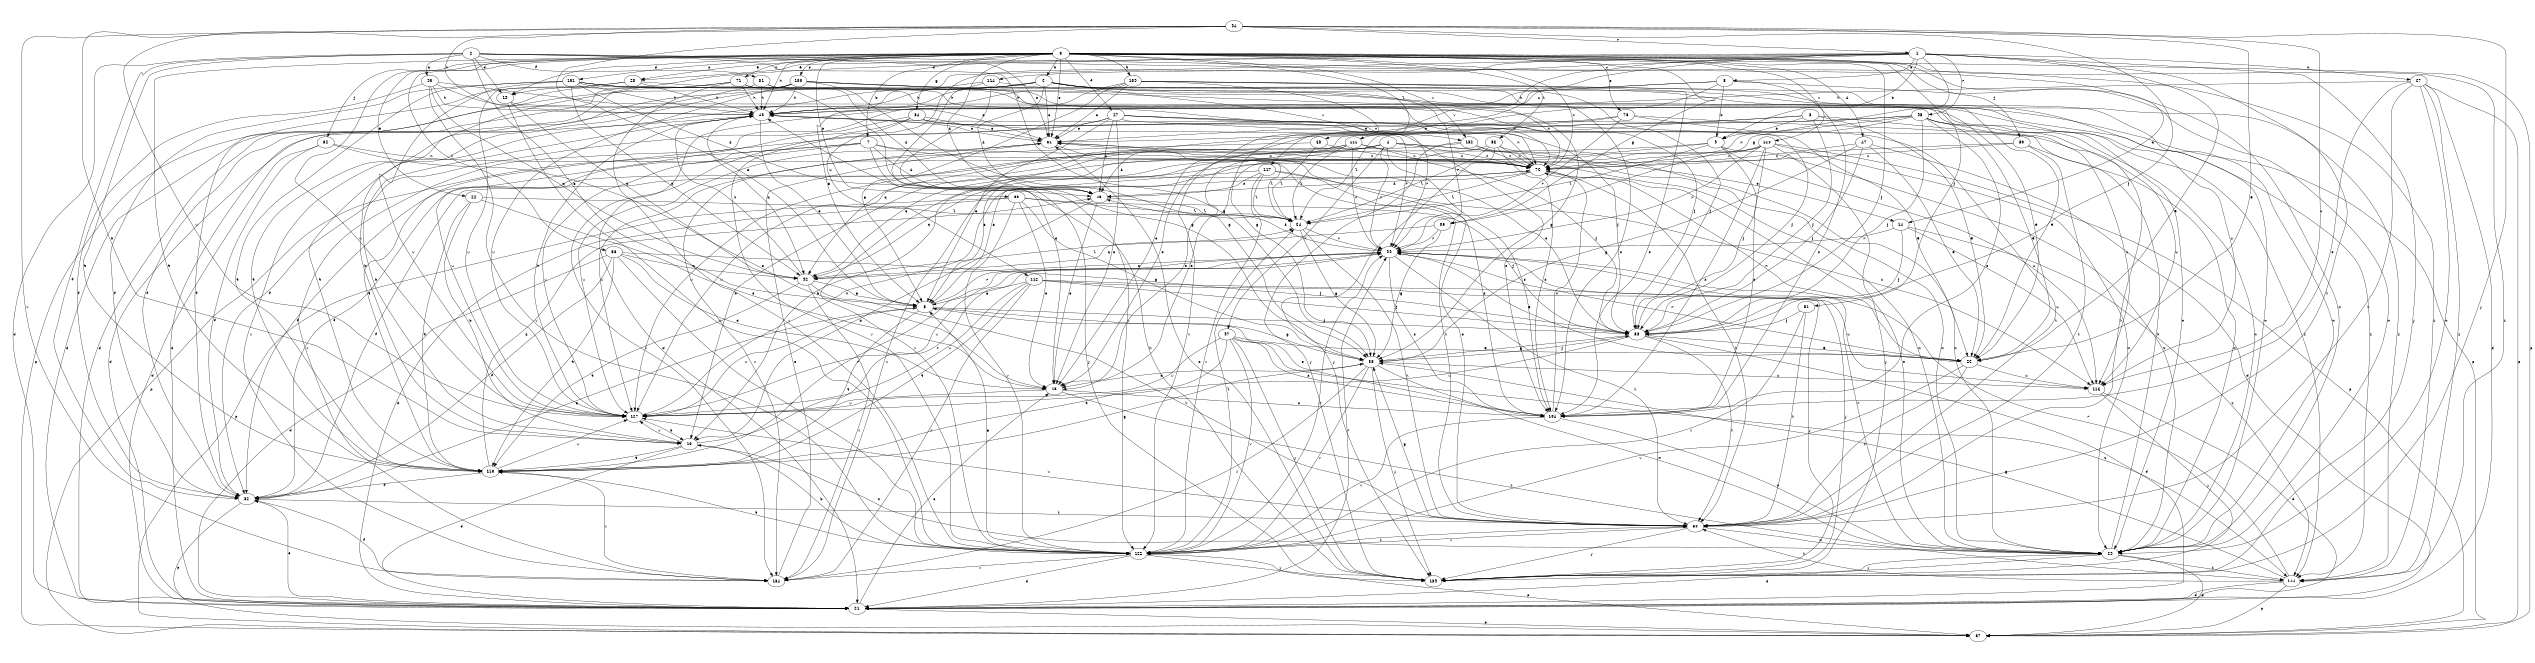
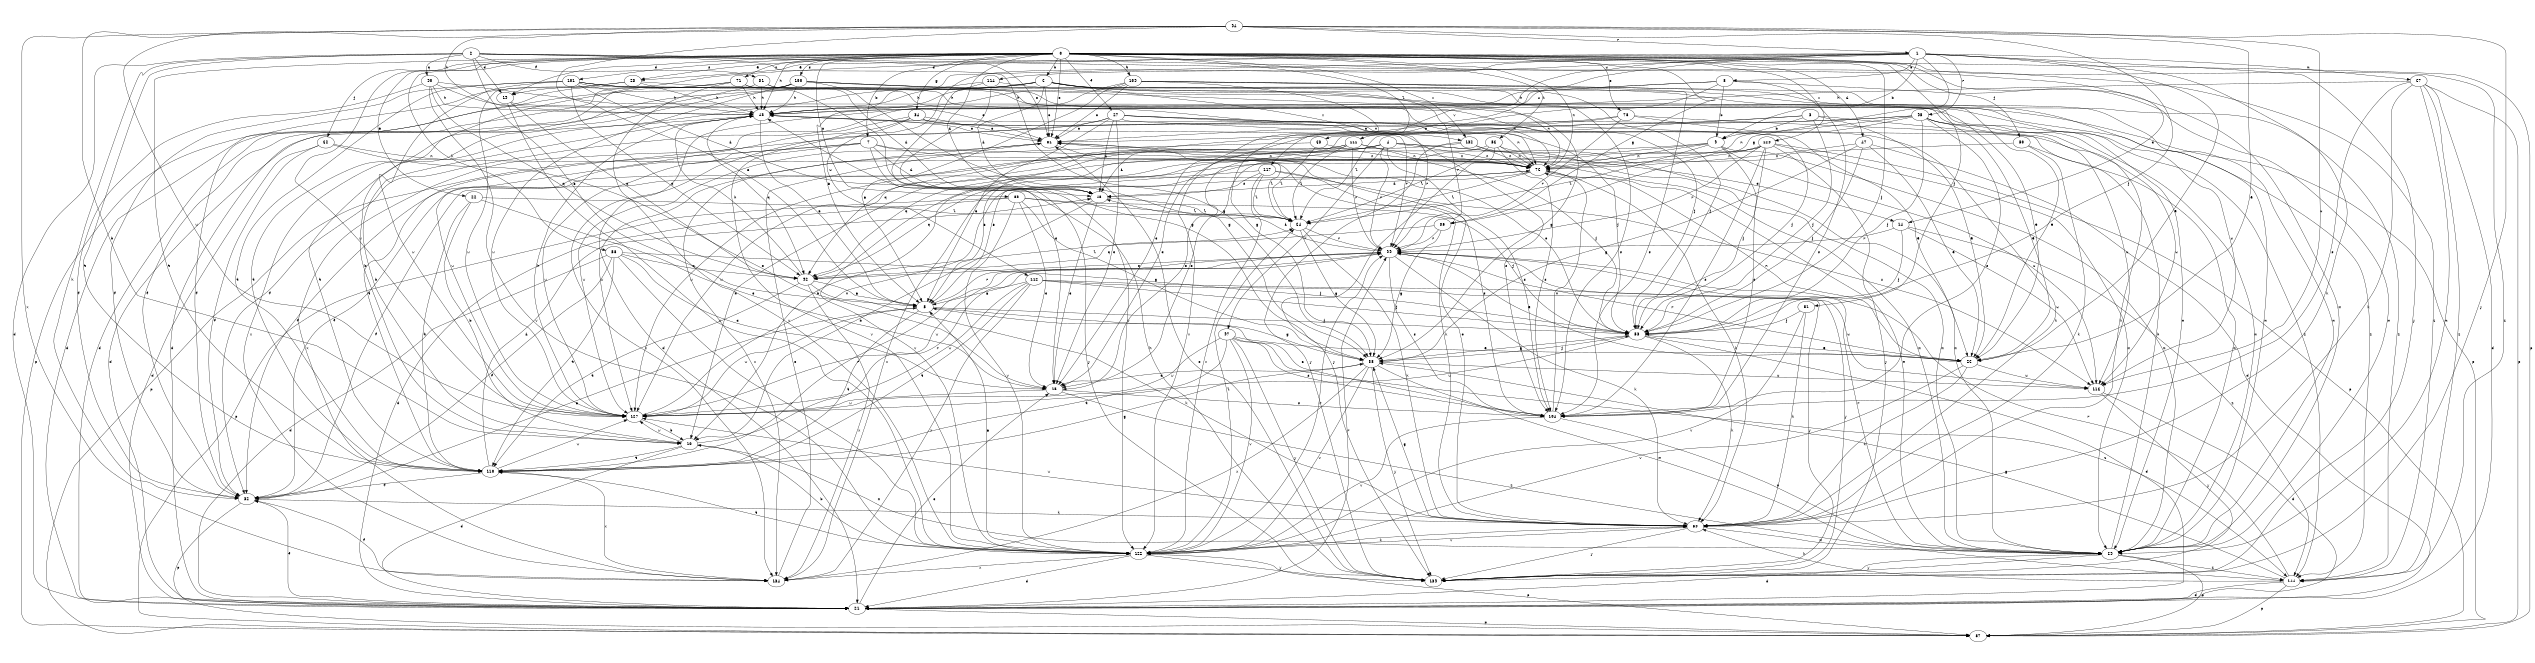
(326, 142) -> (326, 142)
(1805, 158) -> (1629, 156)
(73, 280) -> (73, 280)
